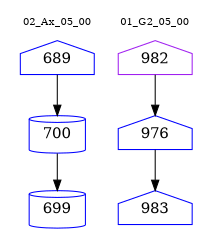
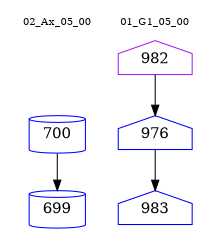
(155, 22) -> (155, 22)
(57, 59) -> none
